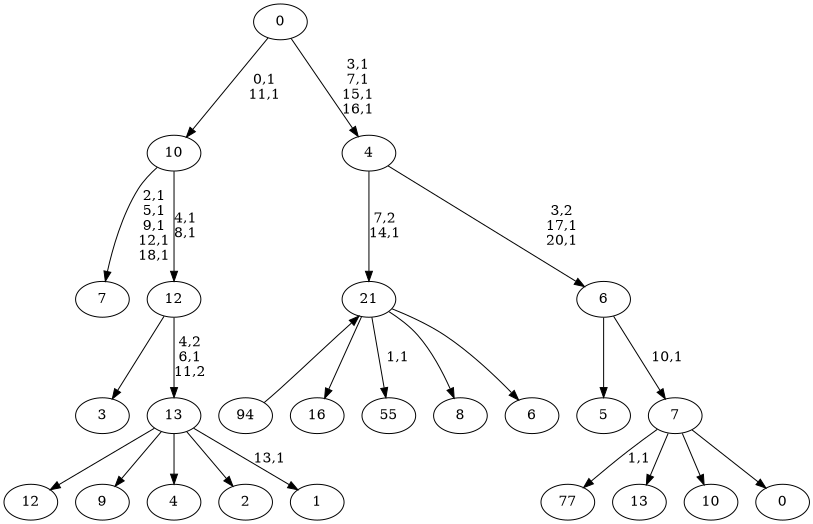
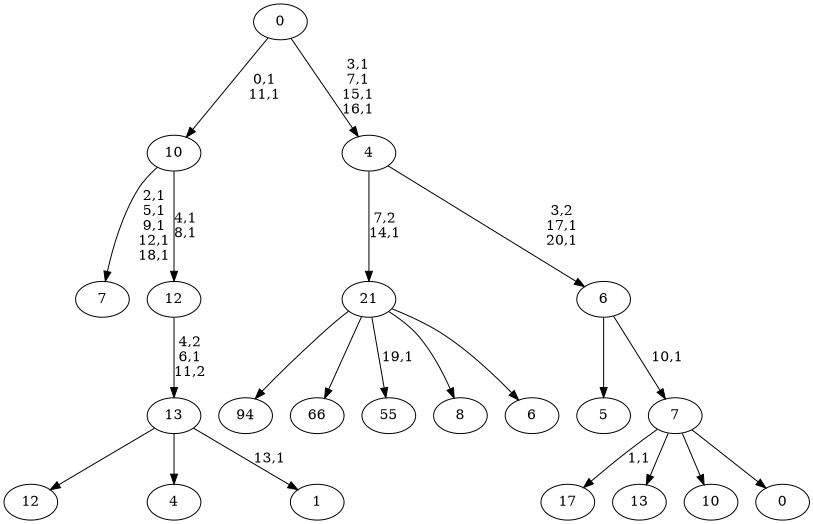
(398, 358) -> (398, 358)
(308, 363) -> (304, 350)
(102, 416) -> none
(317, 416) -> (317, 416)
(102, 502) -> none
(246, 502) -> none
(568, 502) -> (568, 502)
